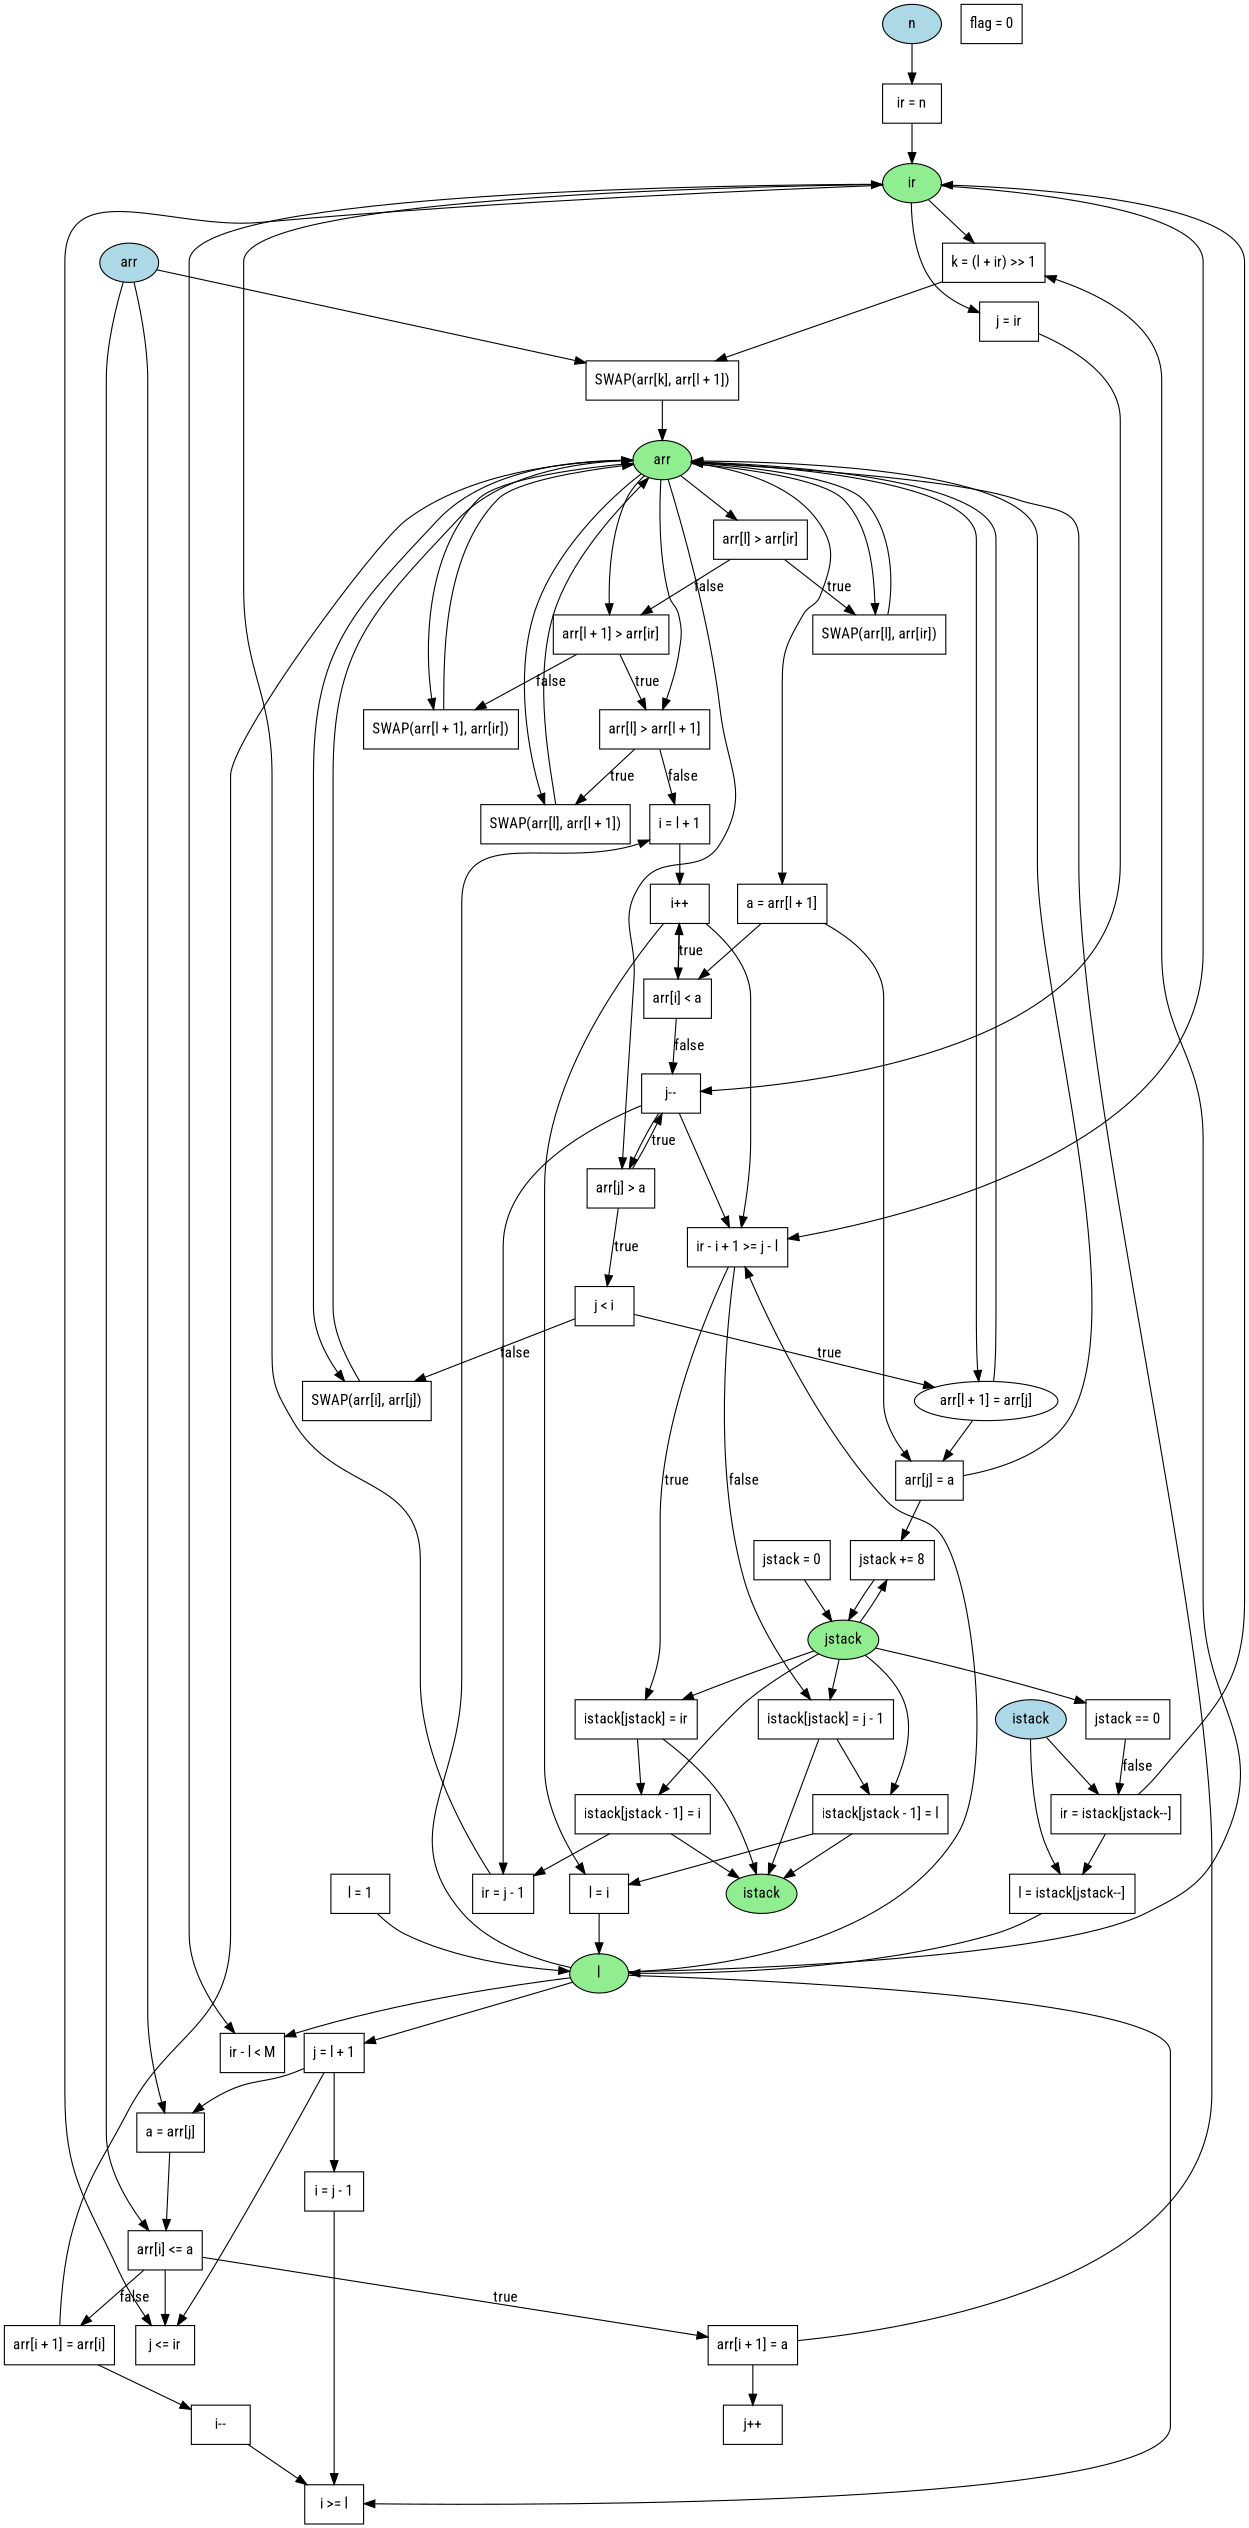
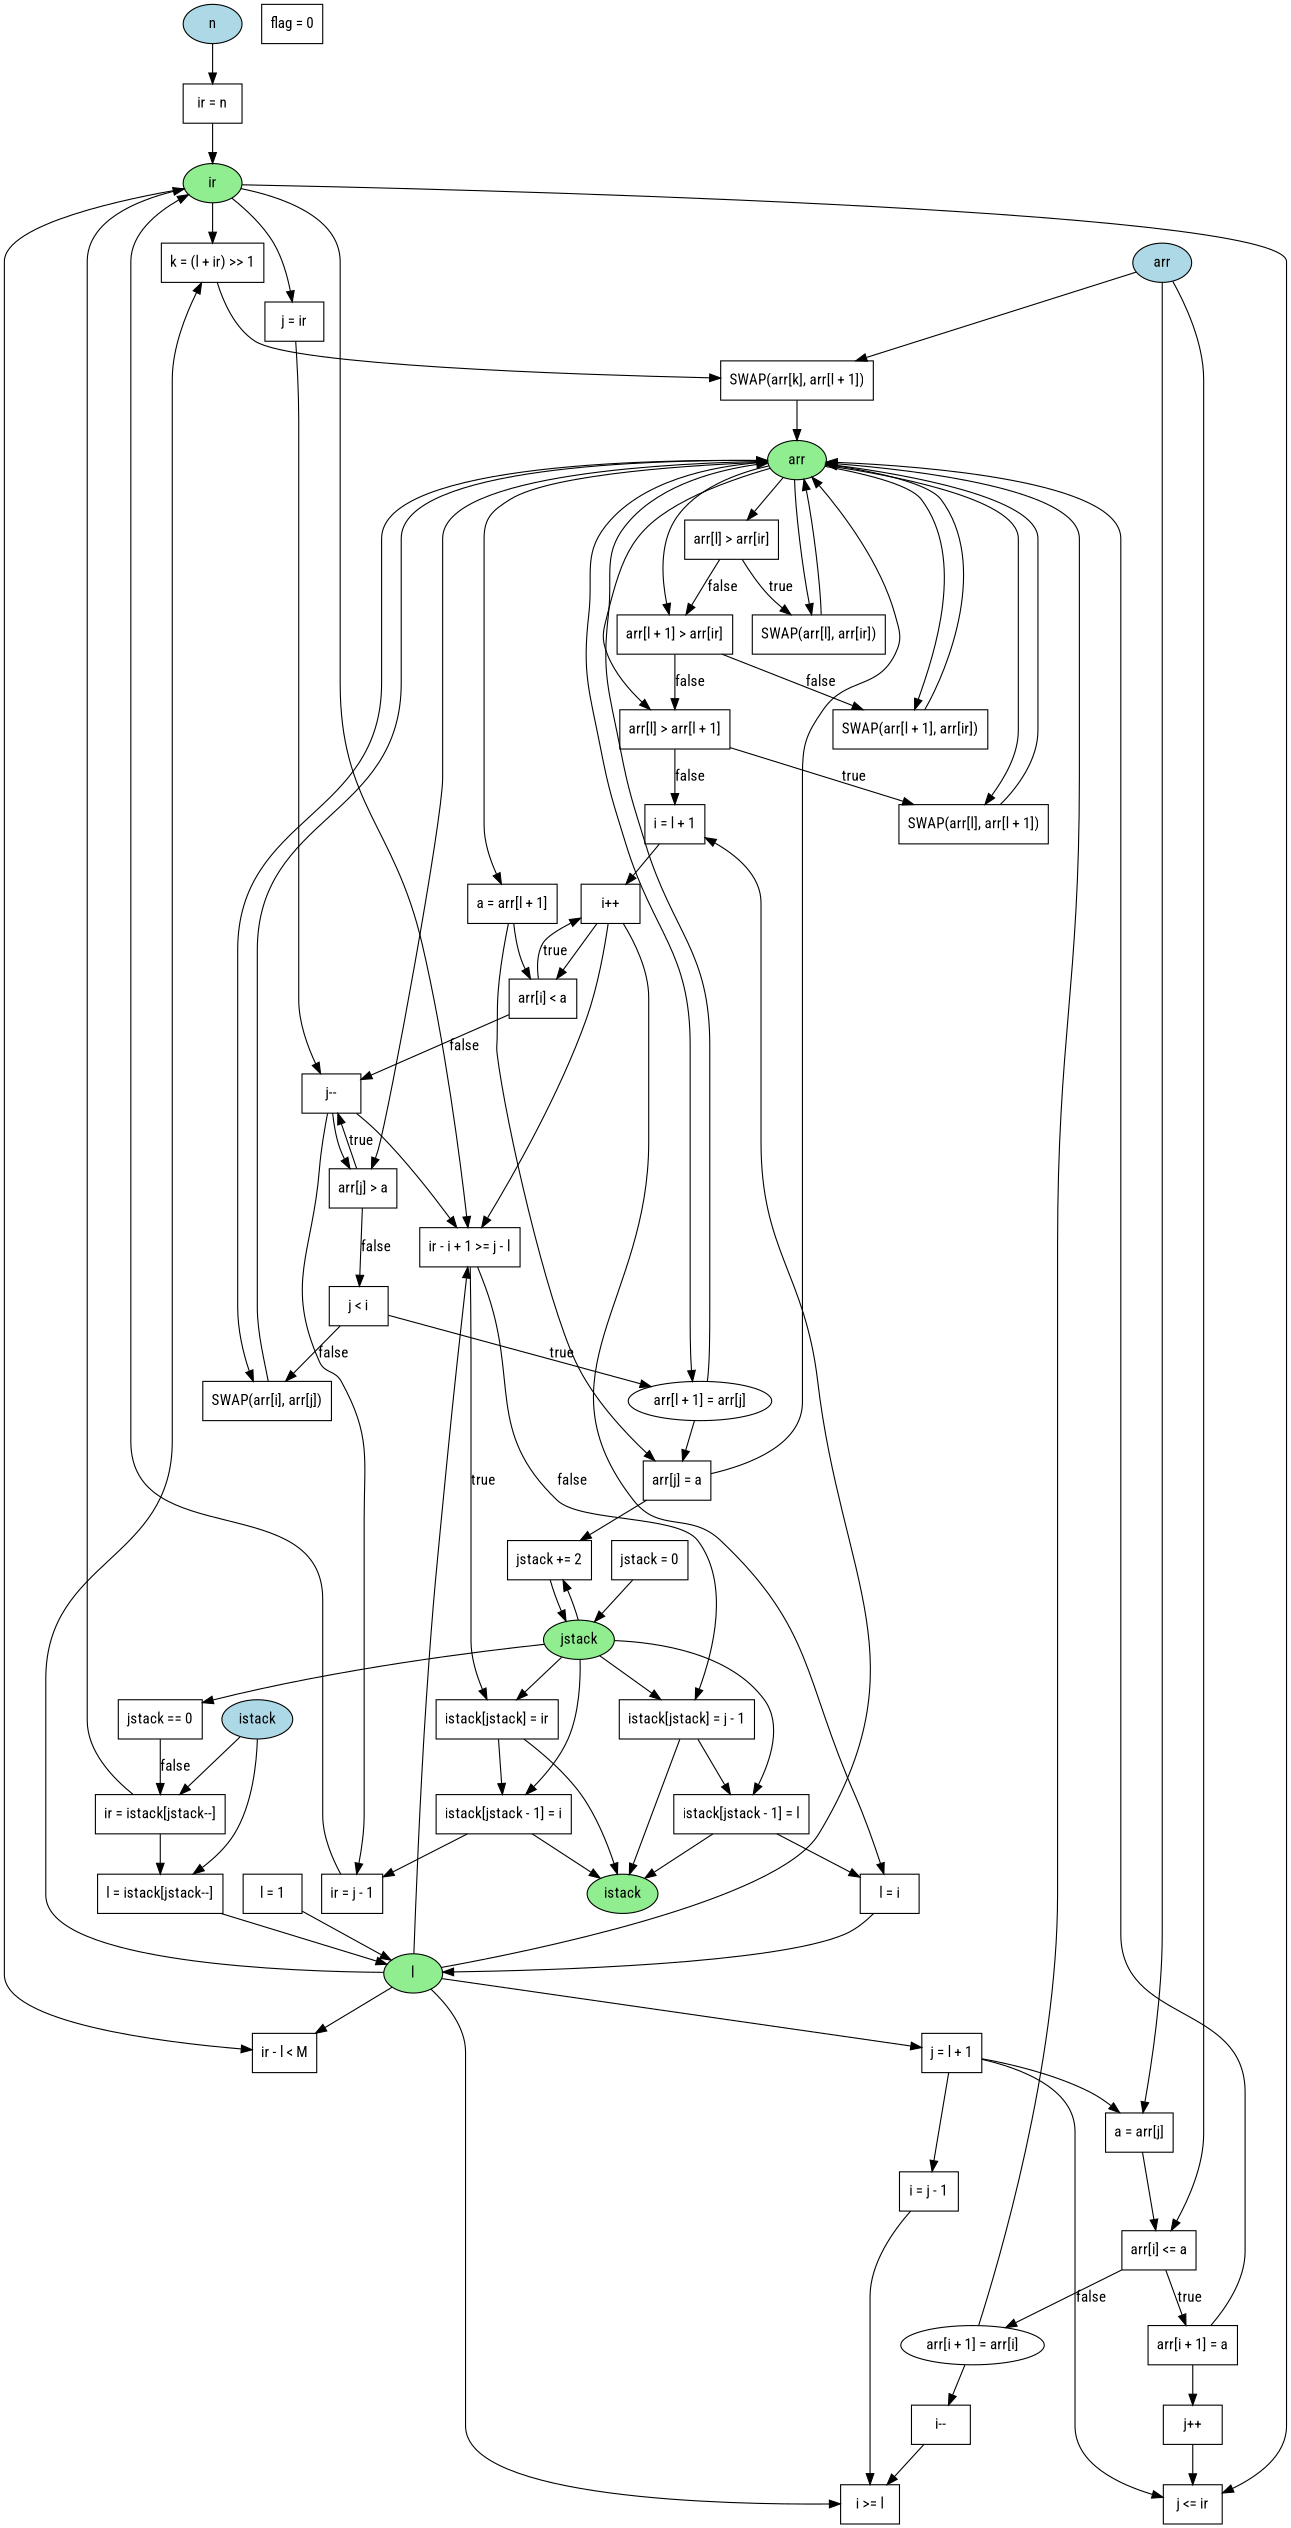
(648, 682) -> (690, 682)
(627, 1247) -> (376, 1247)
(892, 1560) -> (550, 1560)
(165, 2292) -> (1193, 2459)
(59, 2345) -> (973, 2345)
